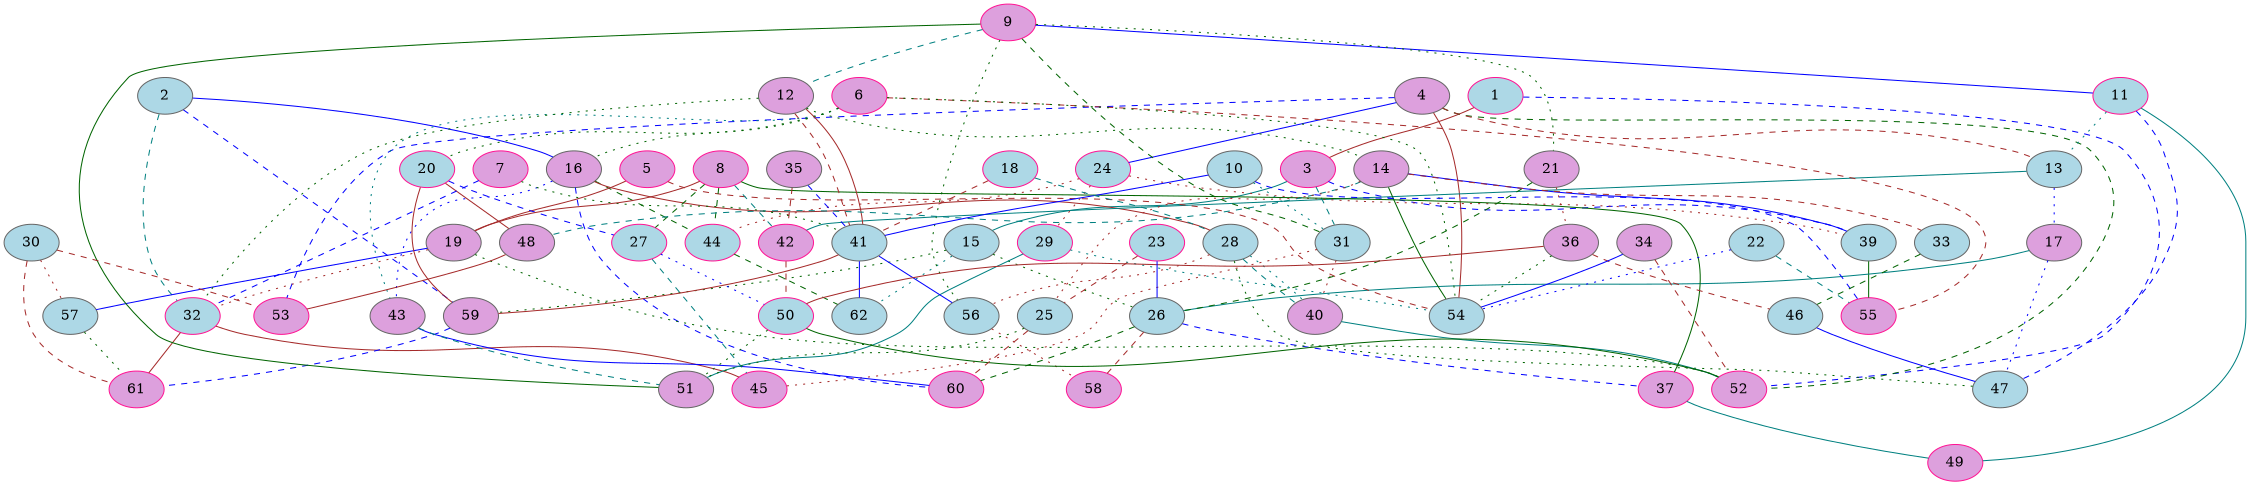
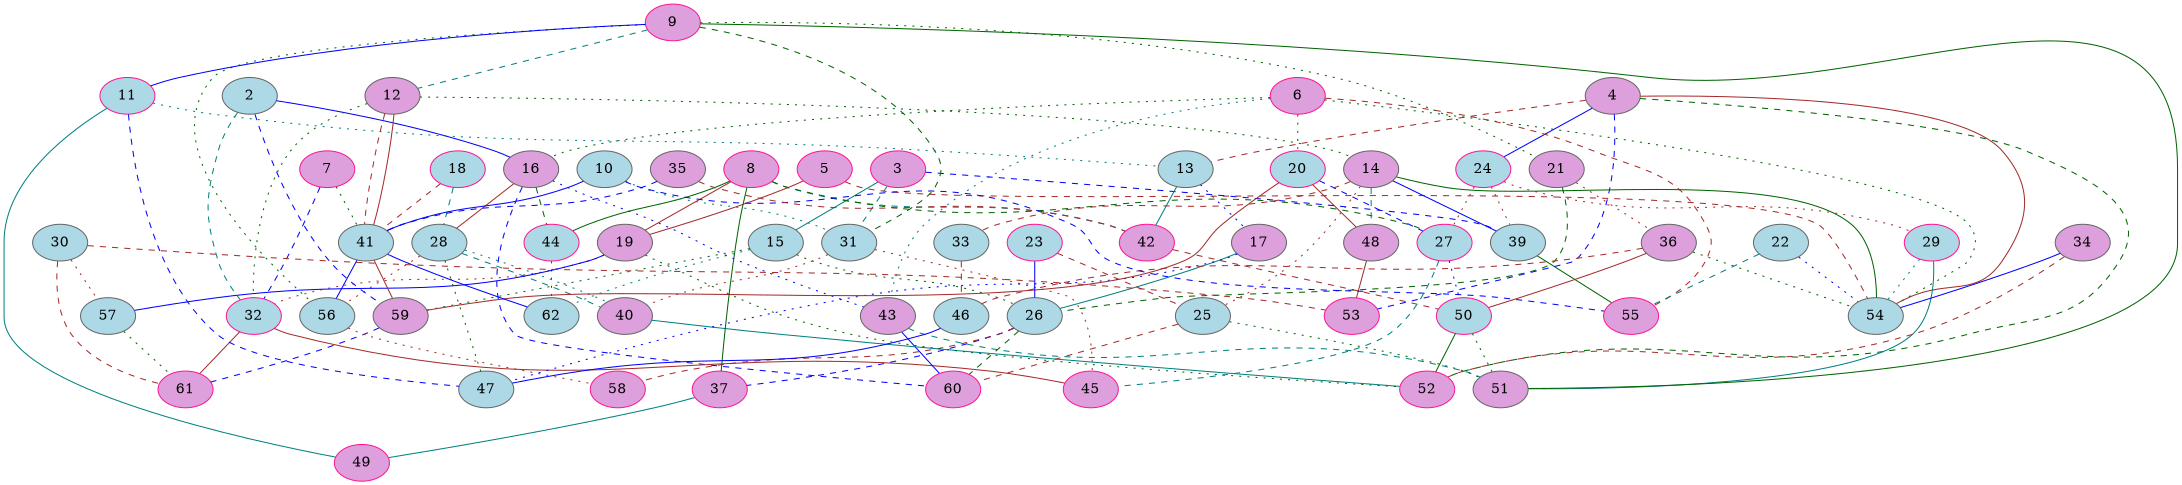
(1496, 96) -> none
(717, 201) -> (651, 206)
(906, 202) -> (1464, 206)
(1861, 283) -> (961, 279)
(796, 284) -> (552, 279)
